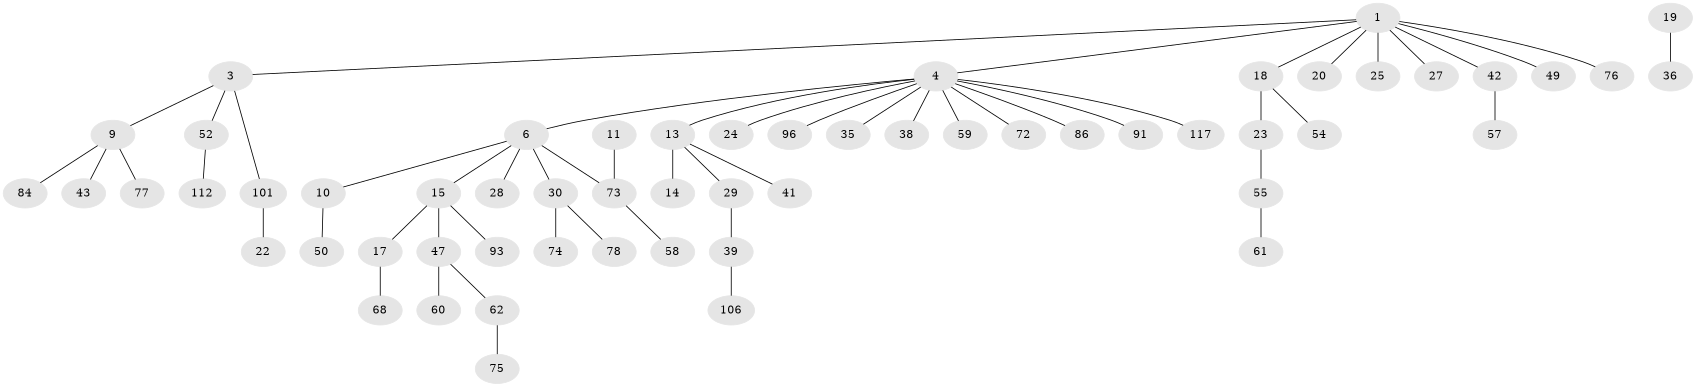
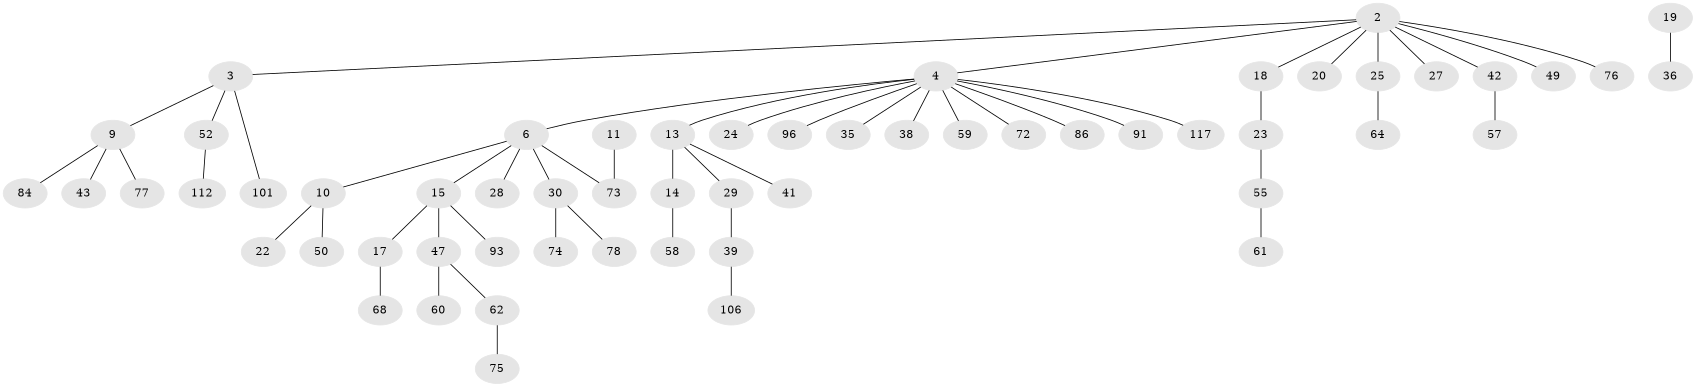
(1378, 18) -> (1378, 18)
(1320, 135) -> none
none -> (1378, 135)
(263, 223) -> (293, 223)
(643, 223) -> (673, 223)
